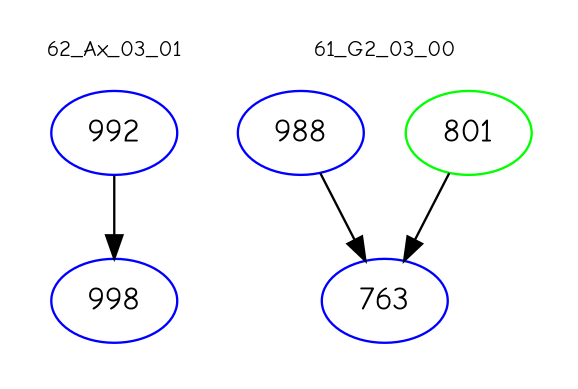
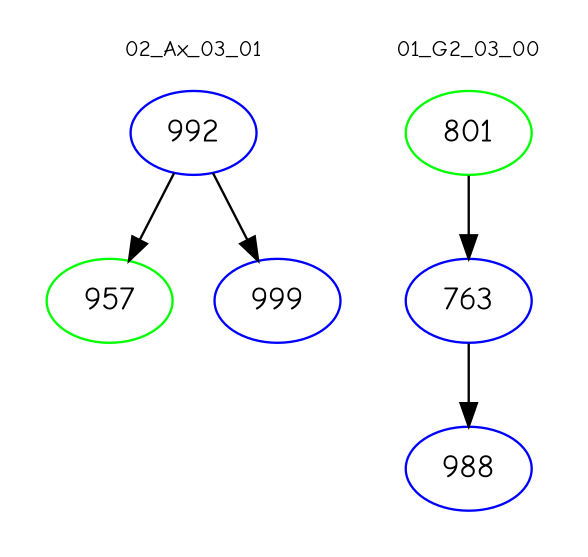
(114, 50) -> (194, 50)
(385, 50) -> (469, 50)
(337, 206) -> (469, 373)
none -> (110, 301)
(114, 301) -> (278, 301)
